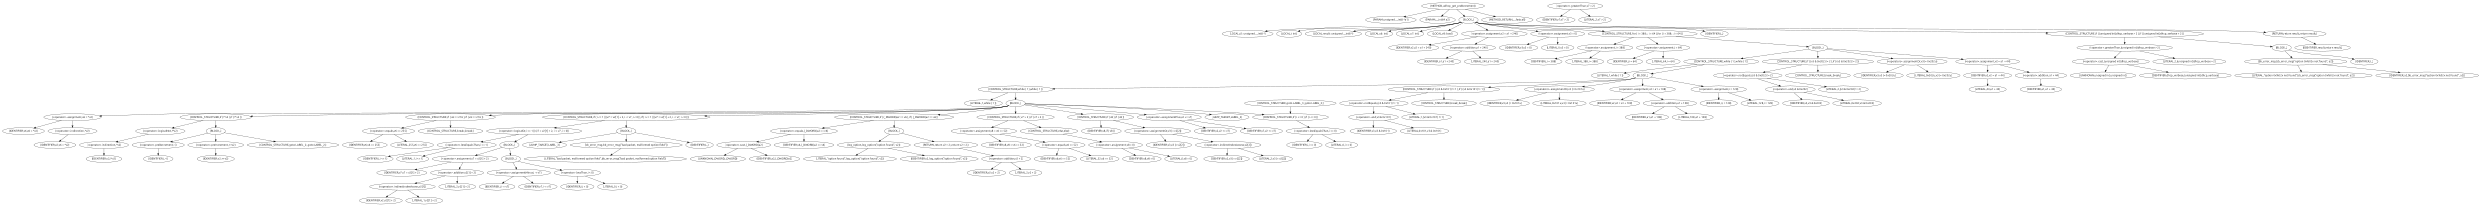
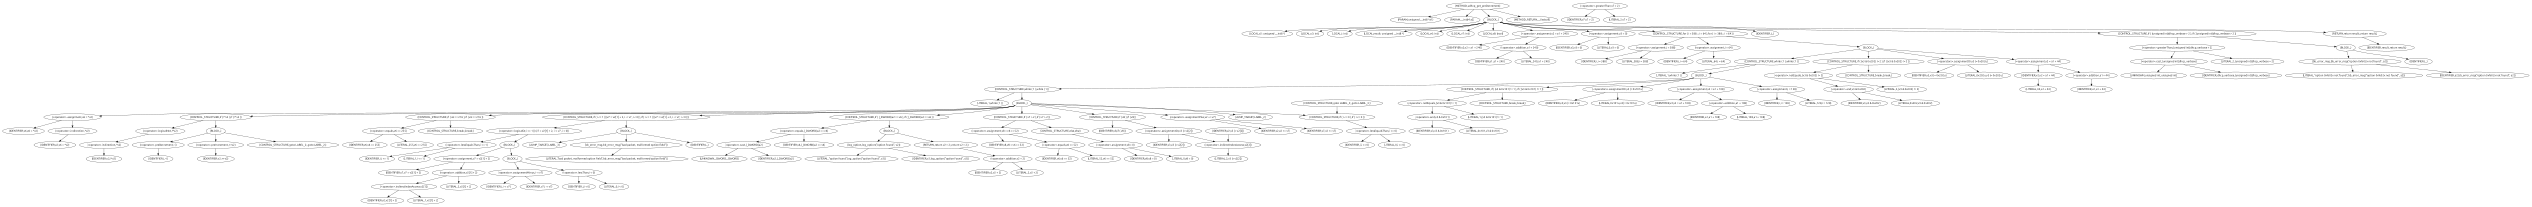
none -> (1310, 34)
(1227, 151) -> (1228, 137)
